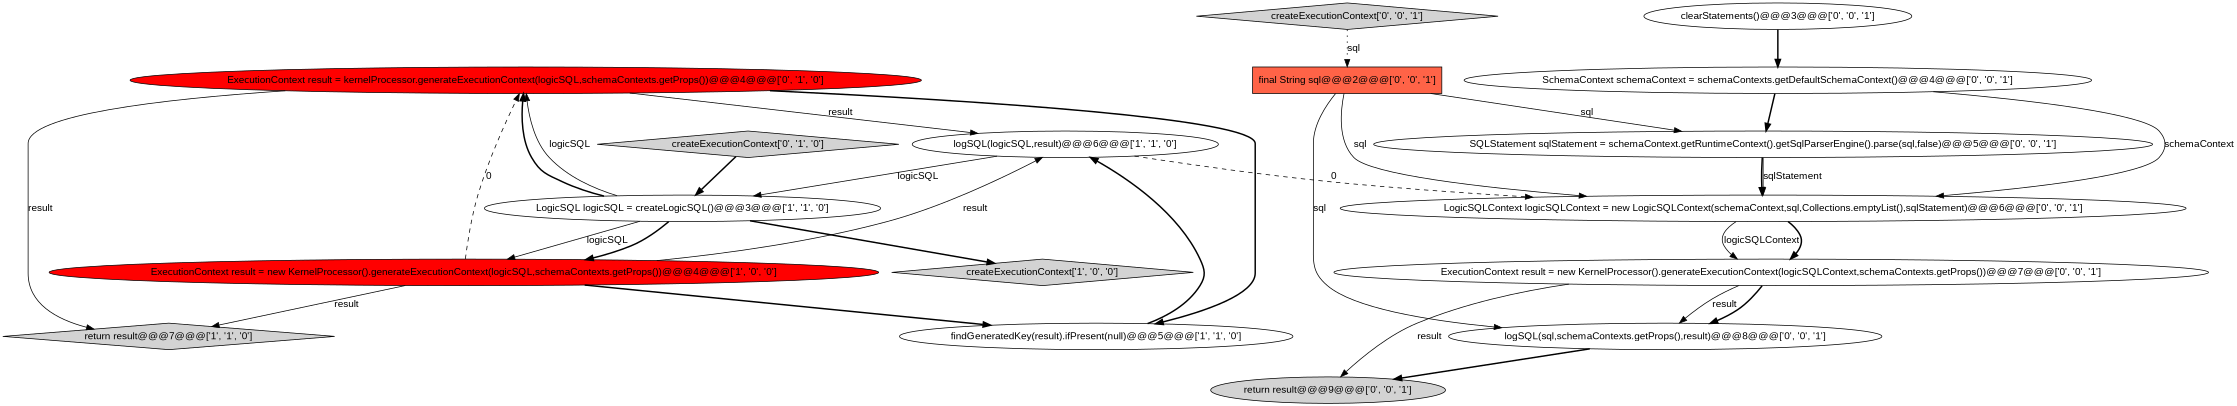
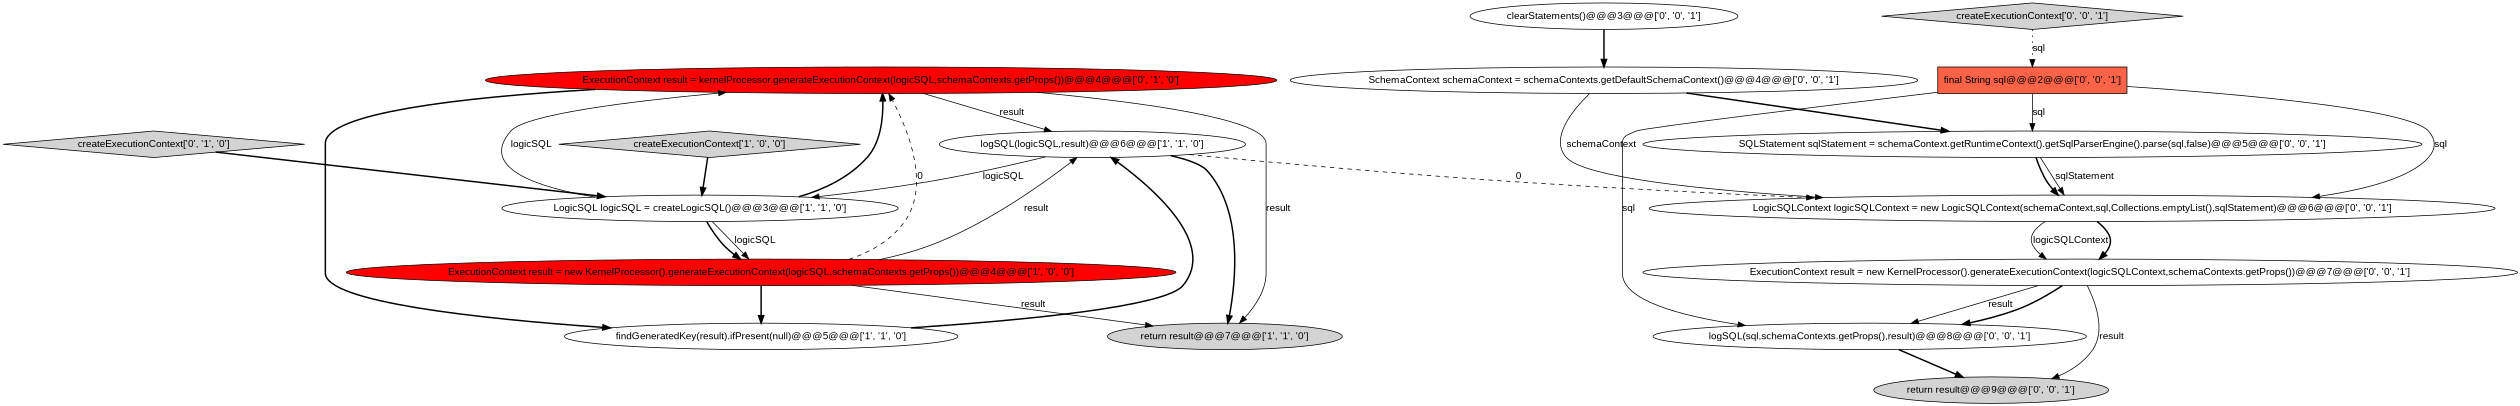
none -> (1231, 221)
(869, 241) -> (705, 172)
(169, 336) -> (1225, 336)
